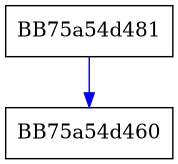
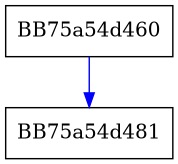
(89, 75) -> (89, 75)
